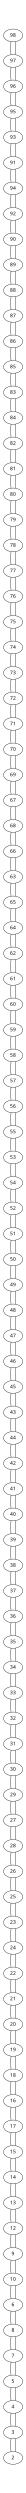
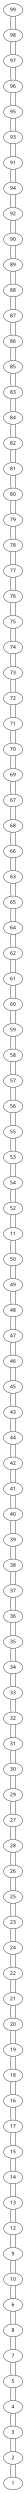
none -> (13, 10)
(13, 1234) -> (13, 1234)
none -> (13, 2483)
